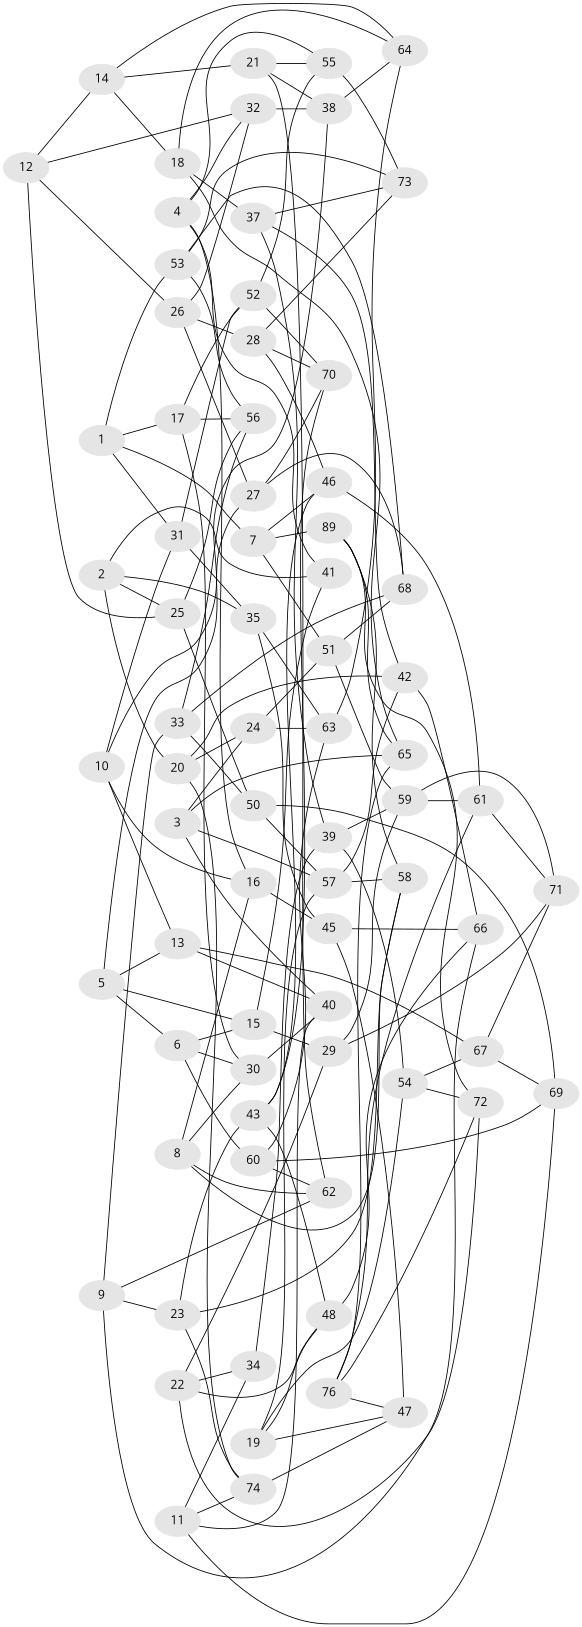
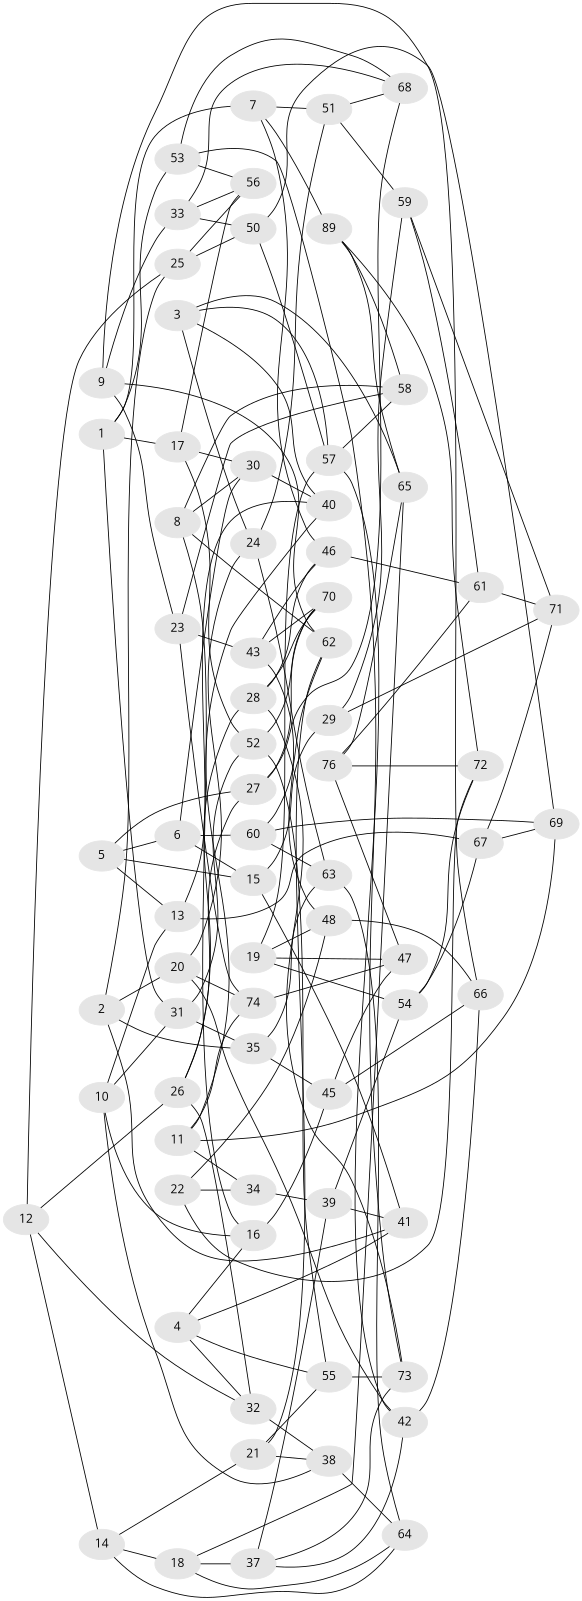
(359, 823) -> (373, 1215)
(252, 1236) -> none
